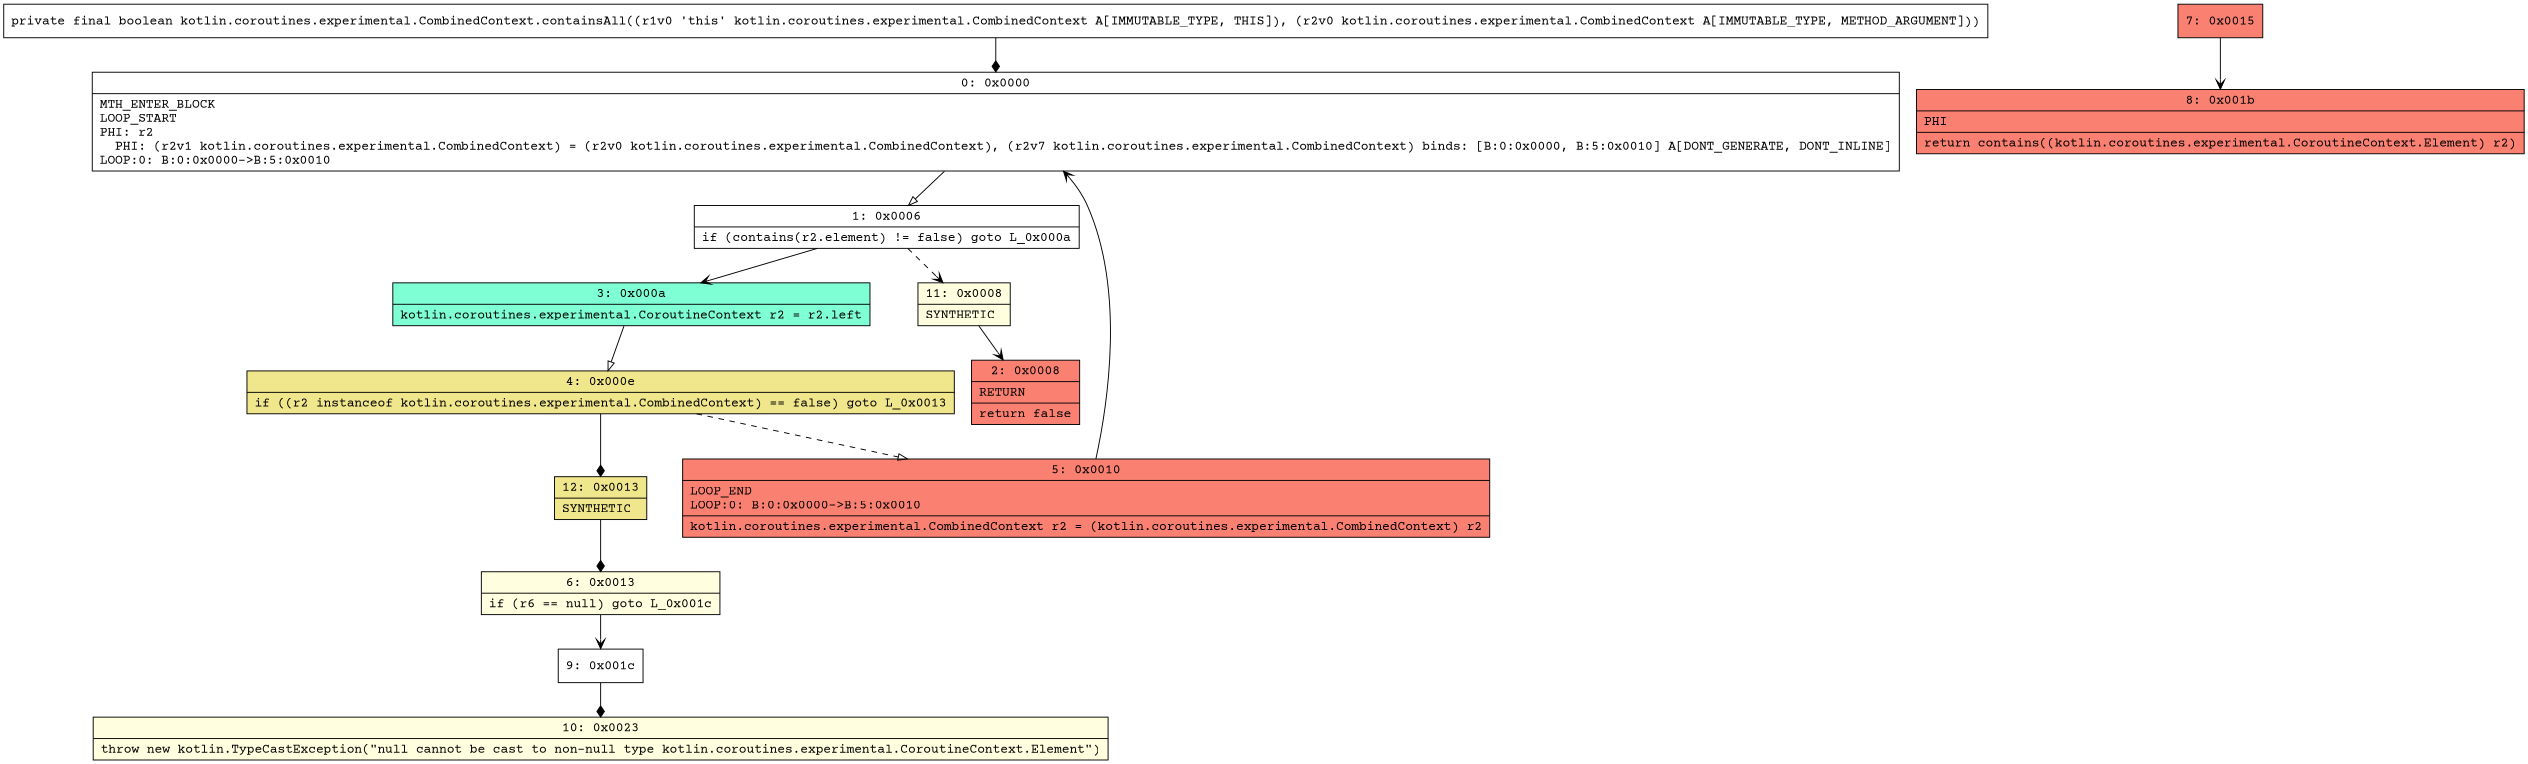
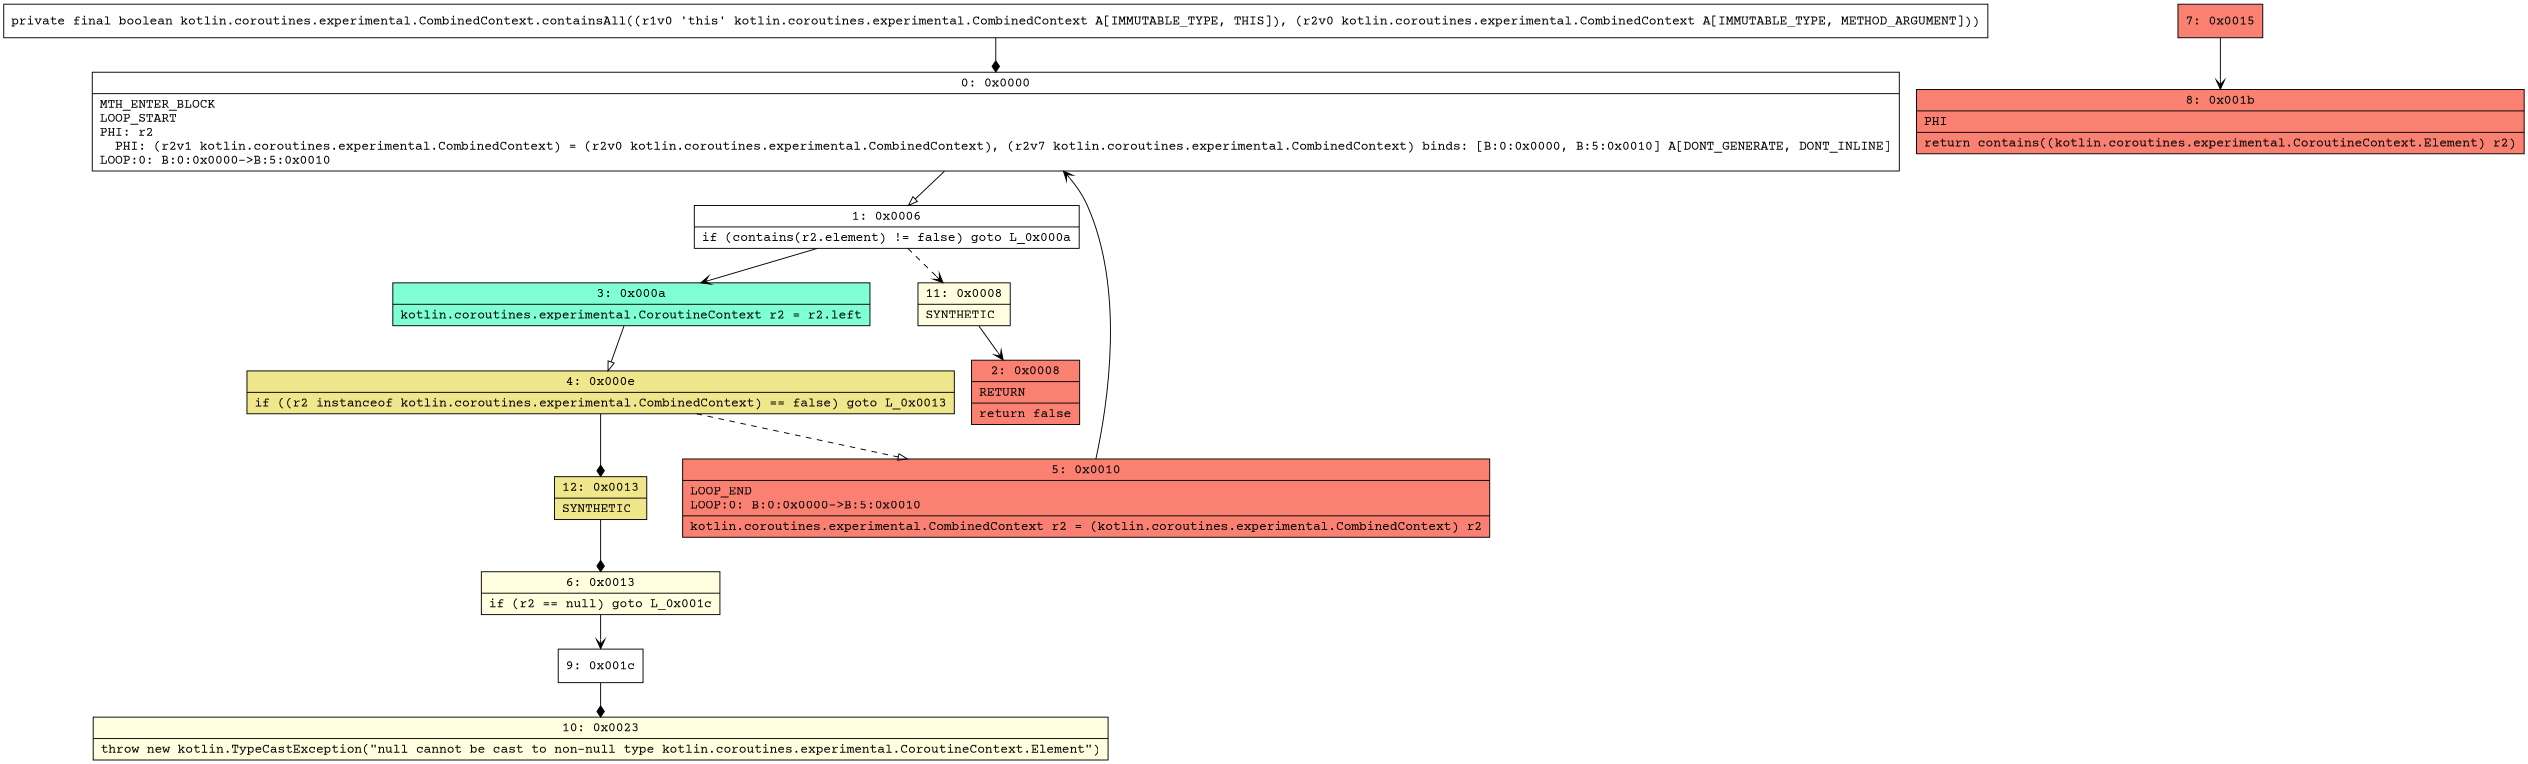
(601, 603) -> (601, 603)
